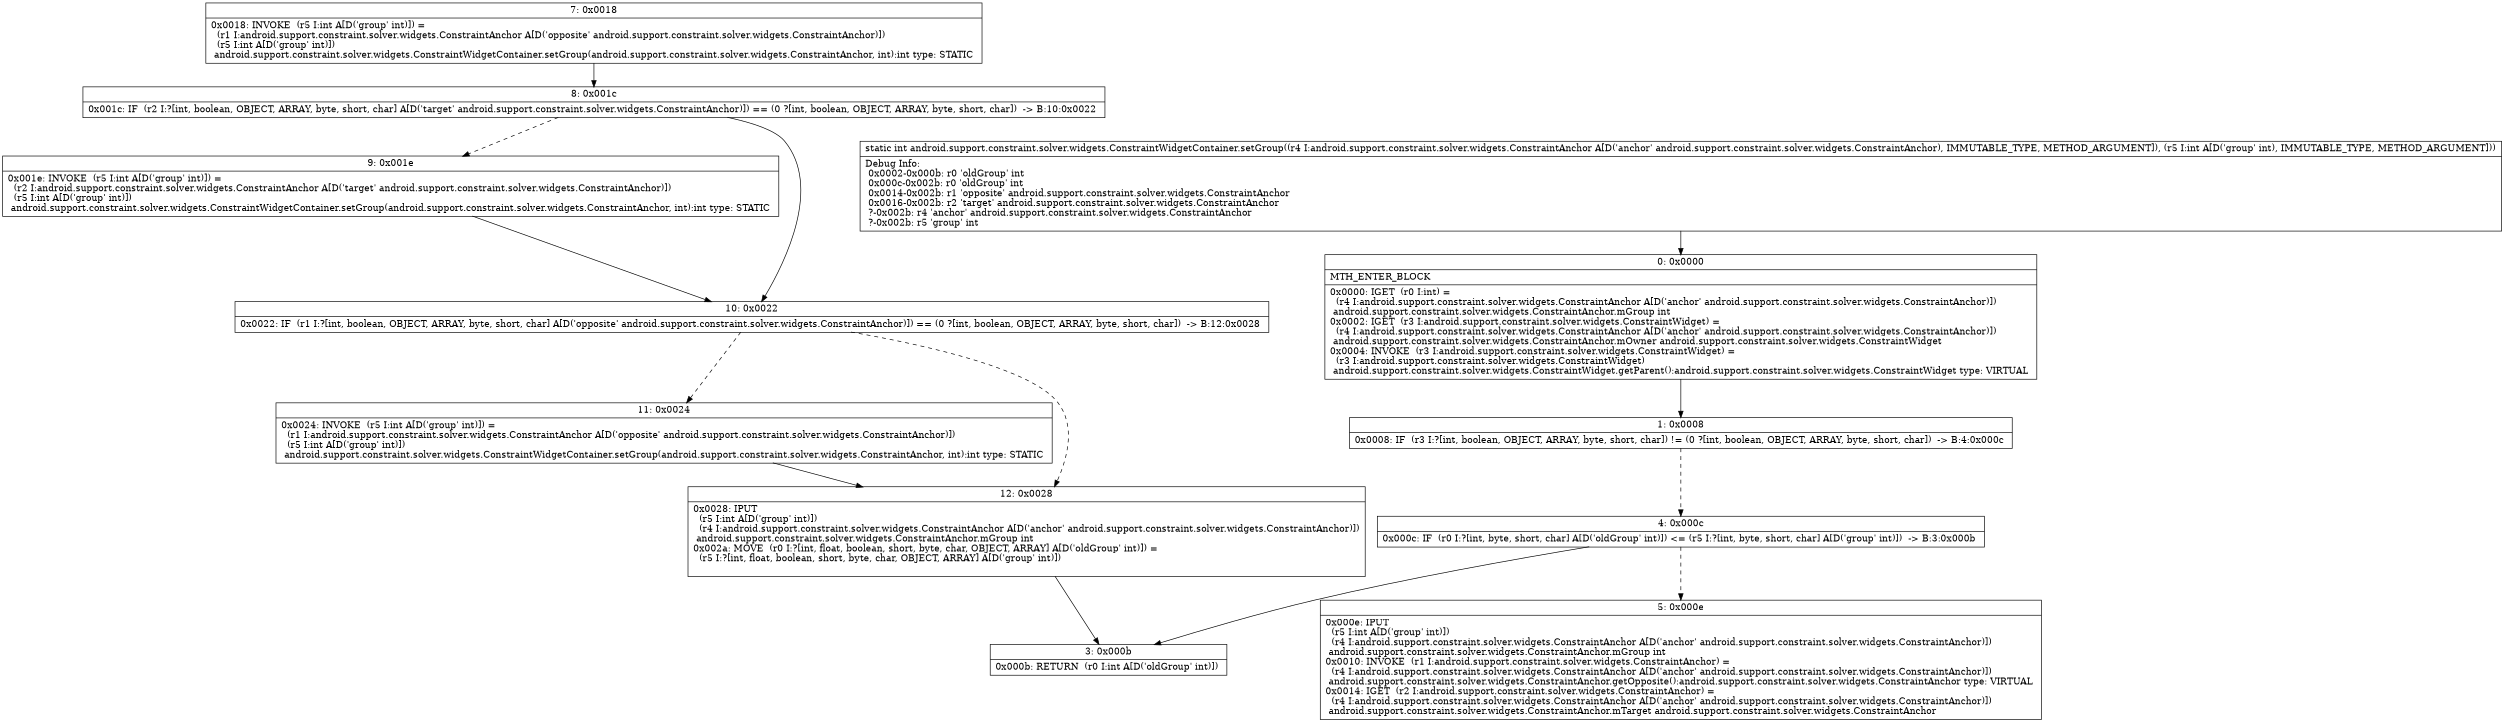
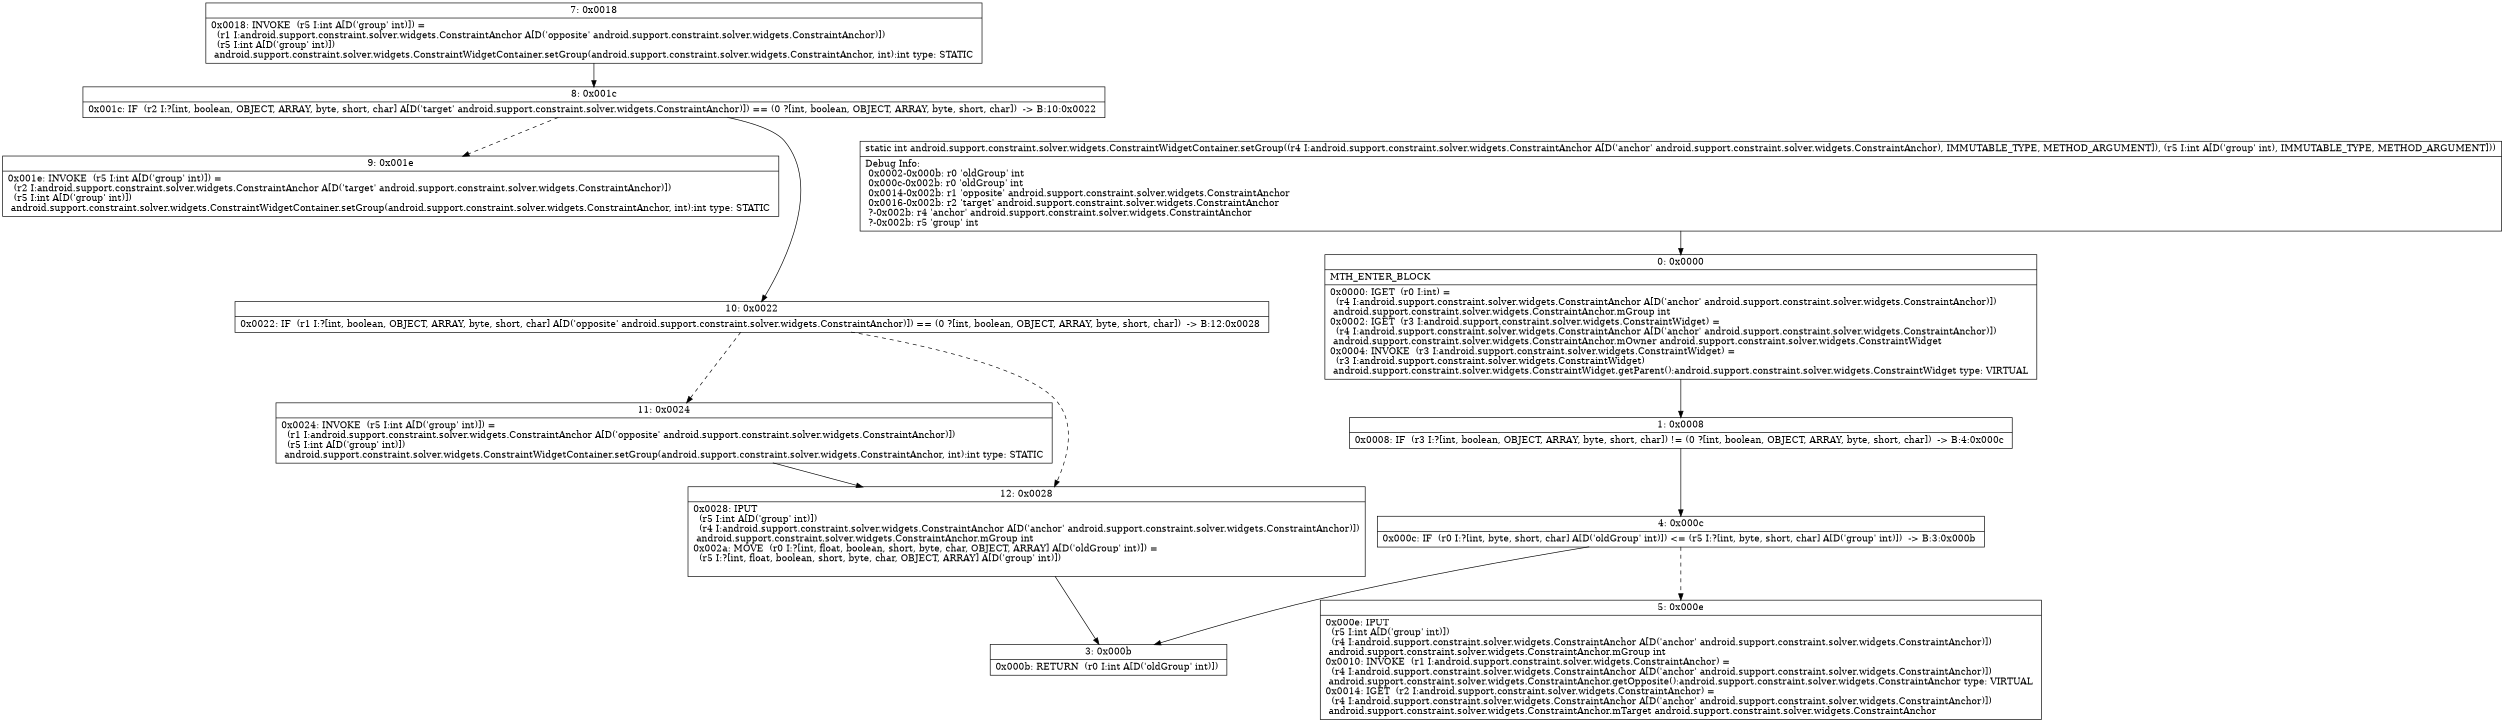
(589, 258) -> none
(1681, 479) -> (1681, 479)
